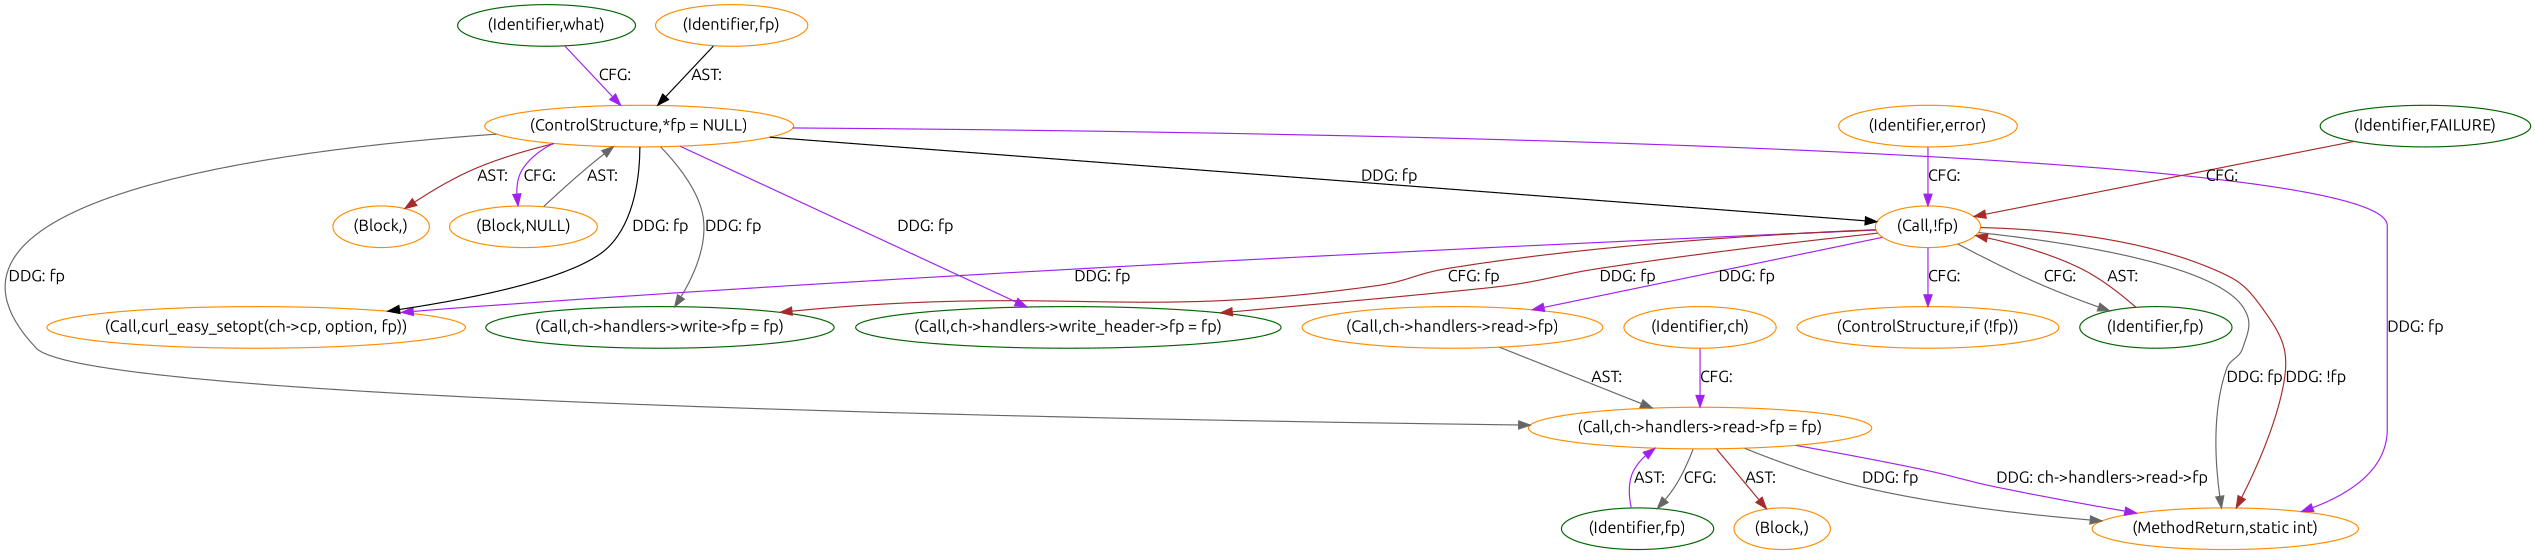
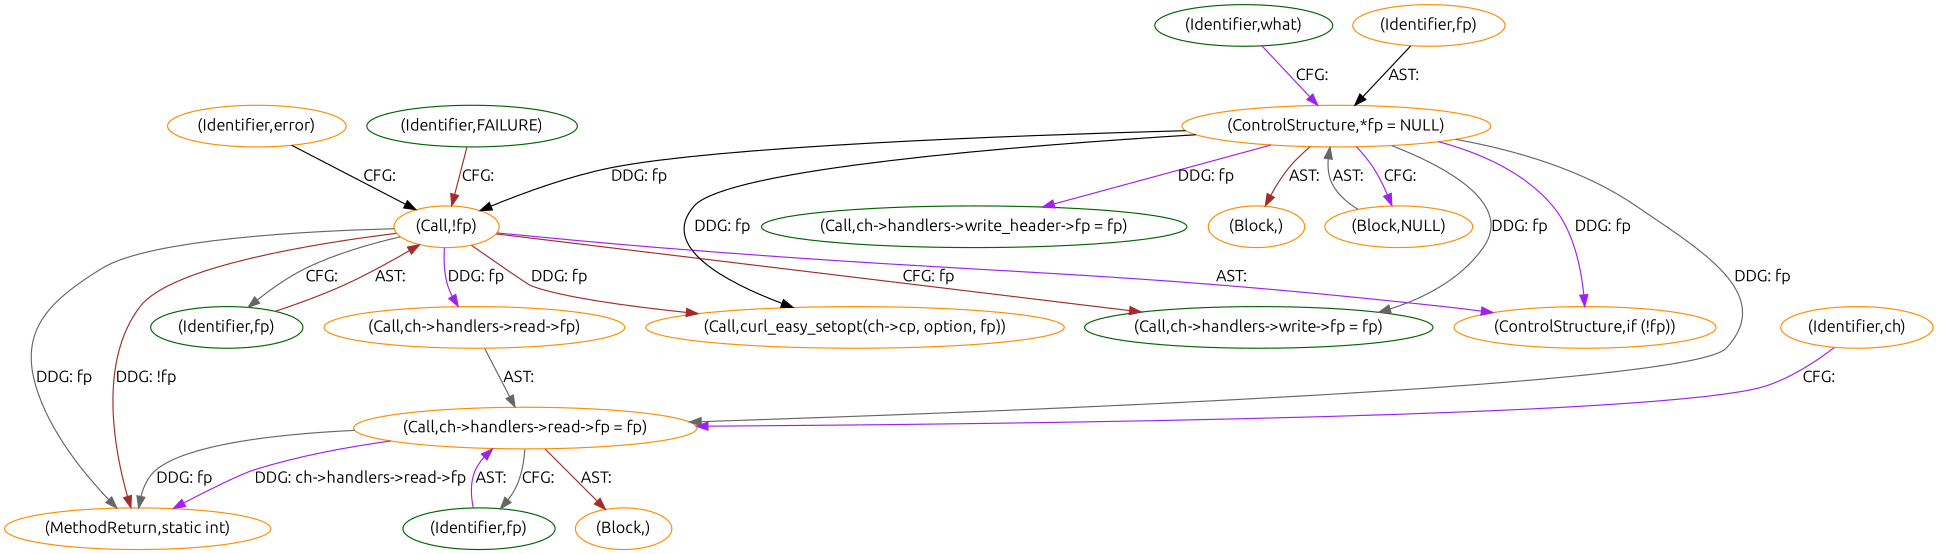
(1754, 148) -> (1540, 192)
(1928, 171) -> (348, 175)
(1144, 265) -> (573, 296)
(1556, 277) -> none
(1946, 277) -> (1234, 277)
